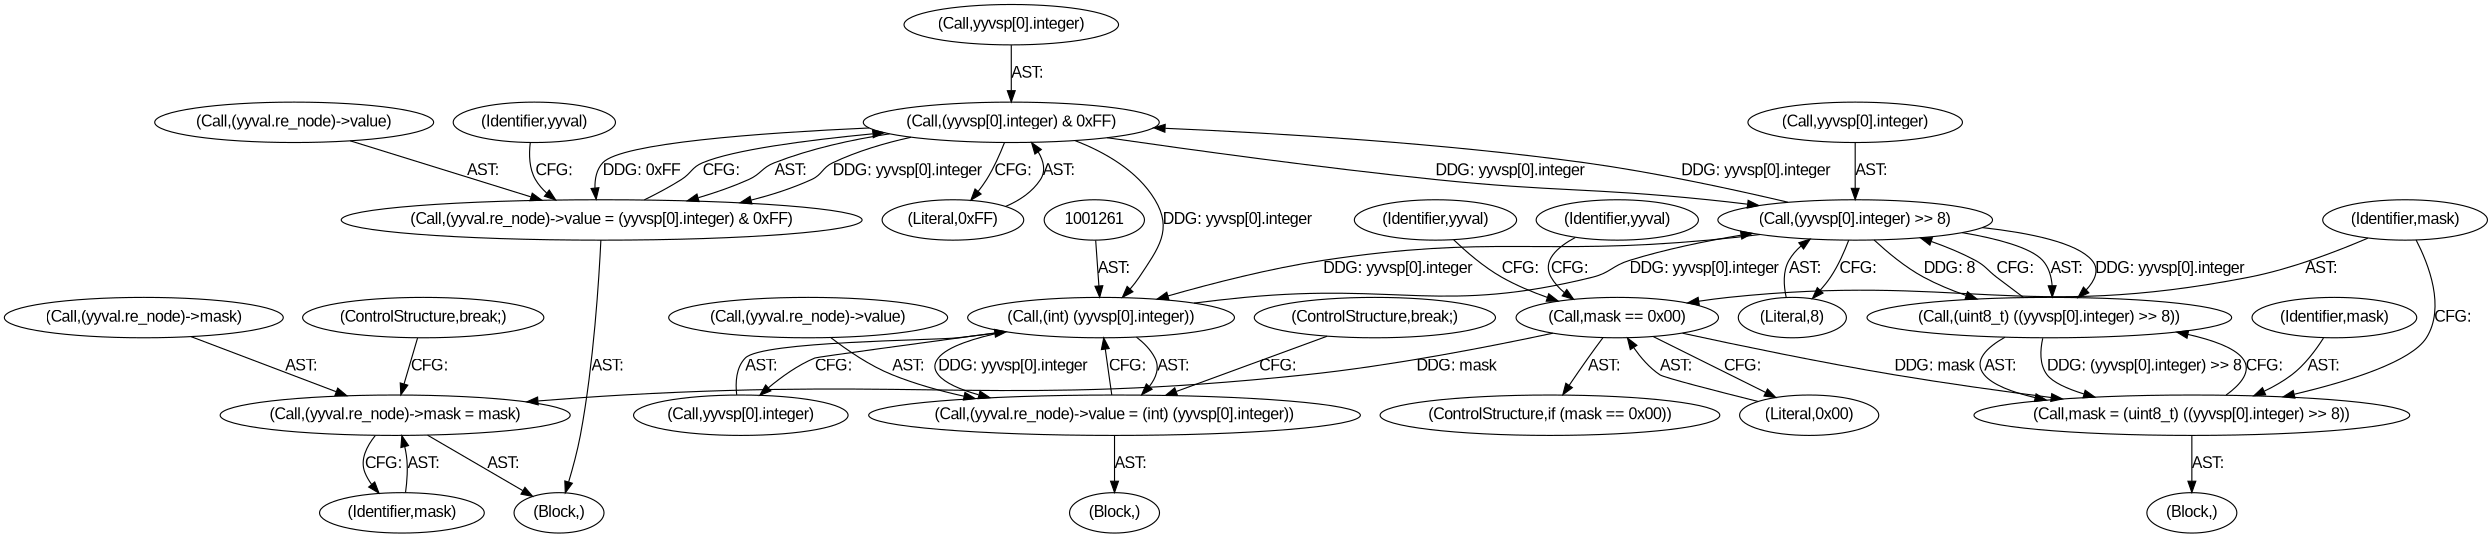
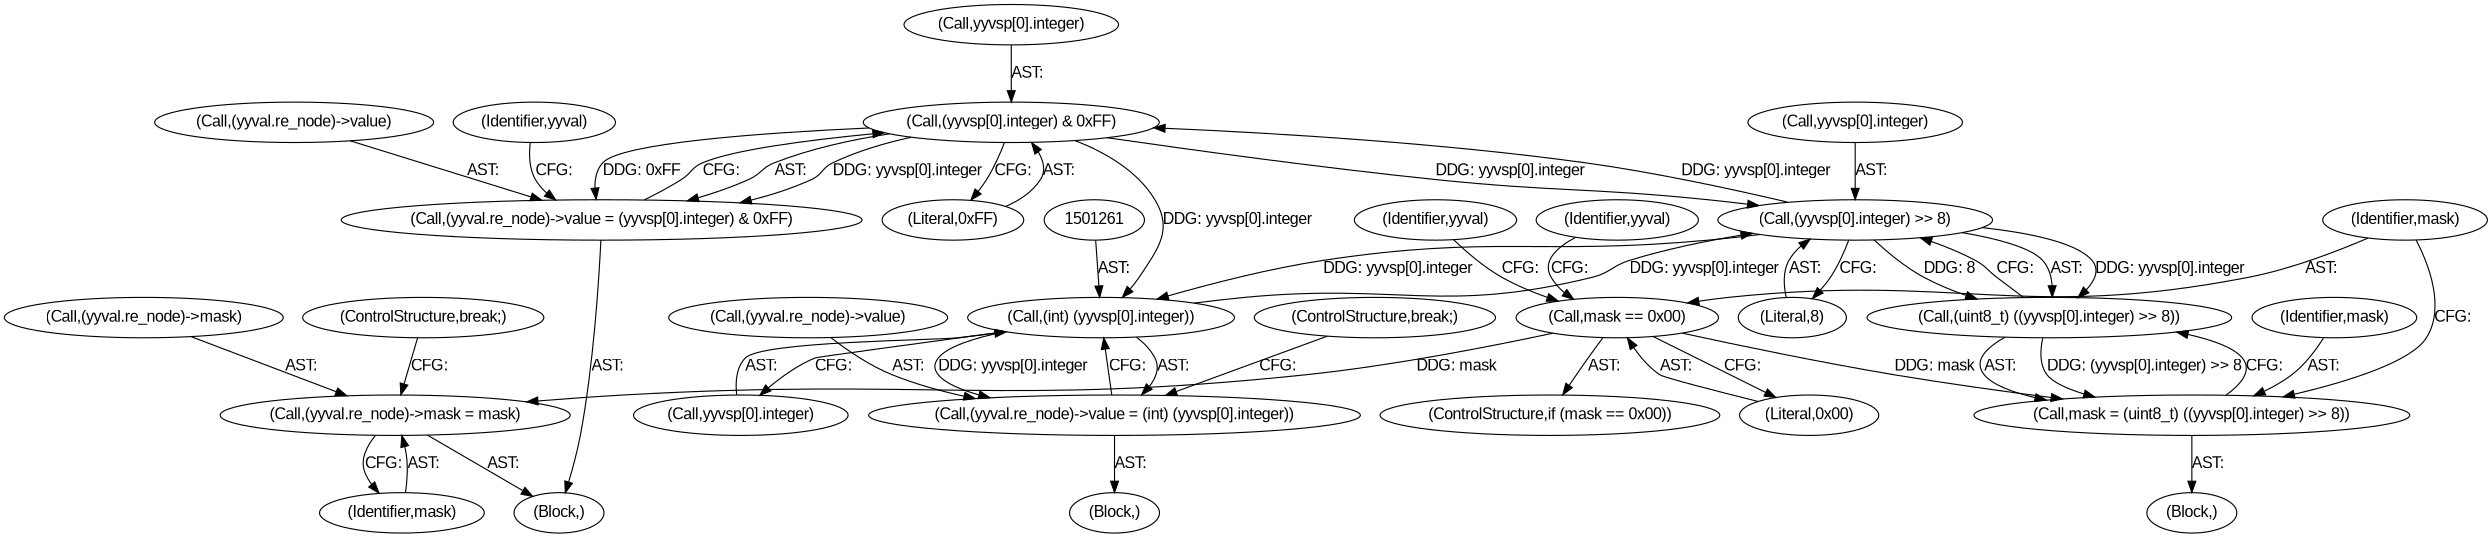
(1094, 220) -> (1094, 220)
